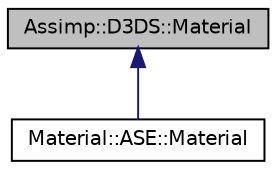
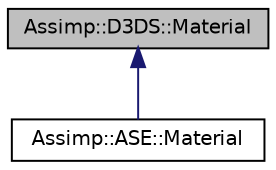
(138, 140) -> (138, 140)
